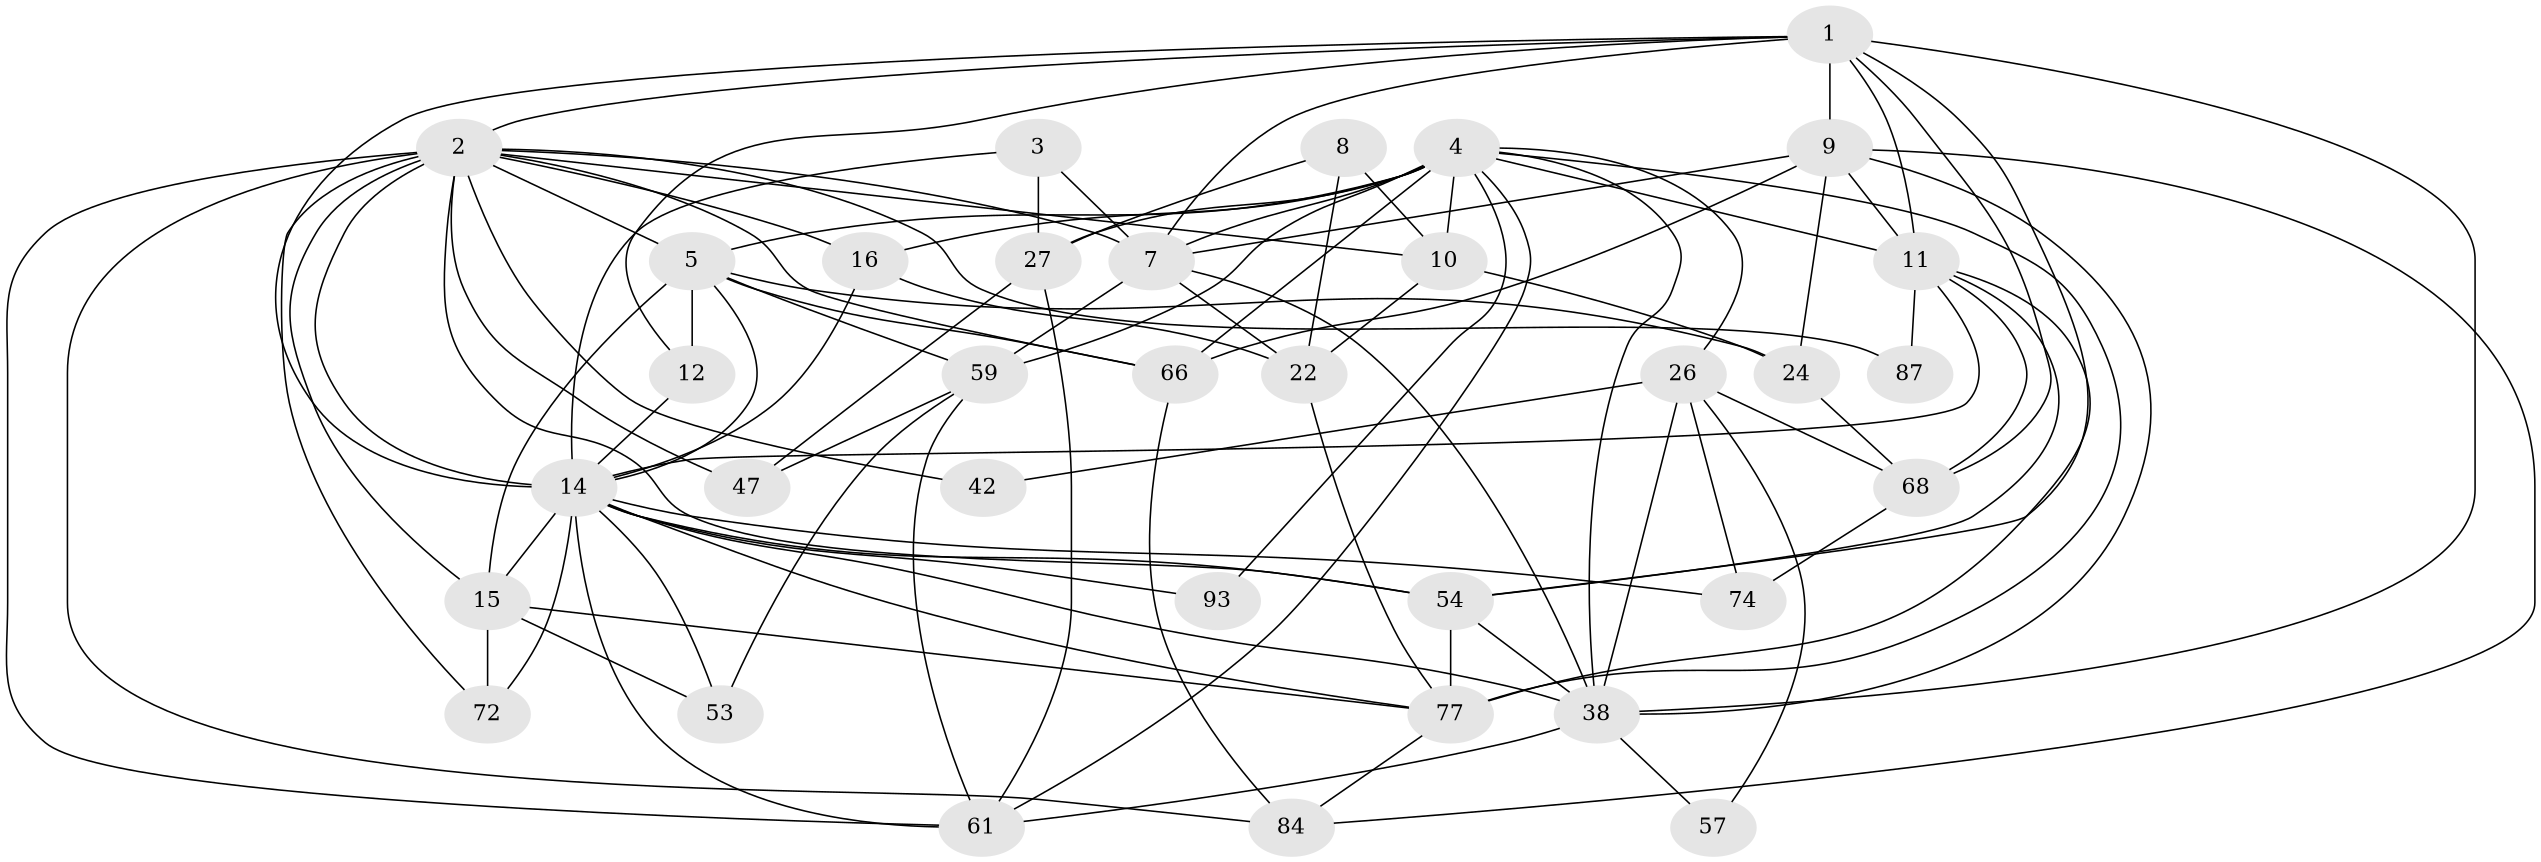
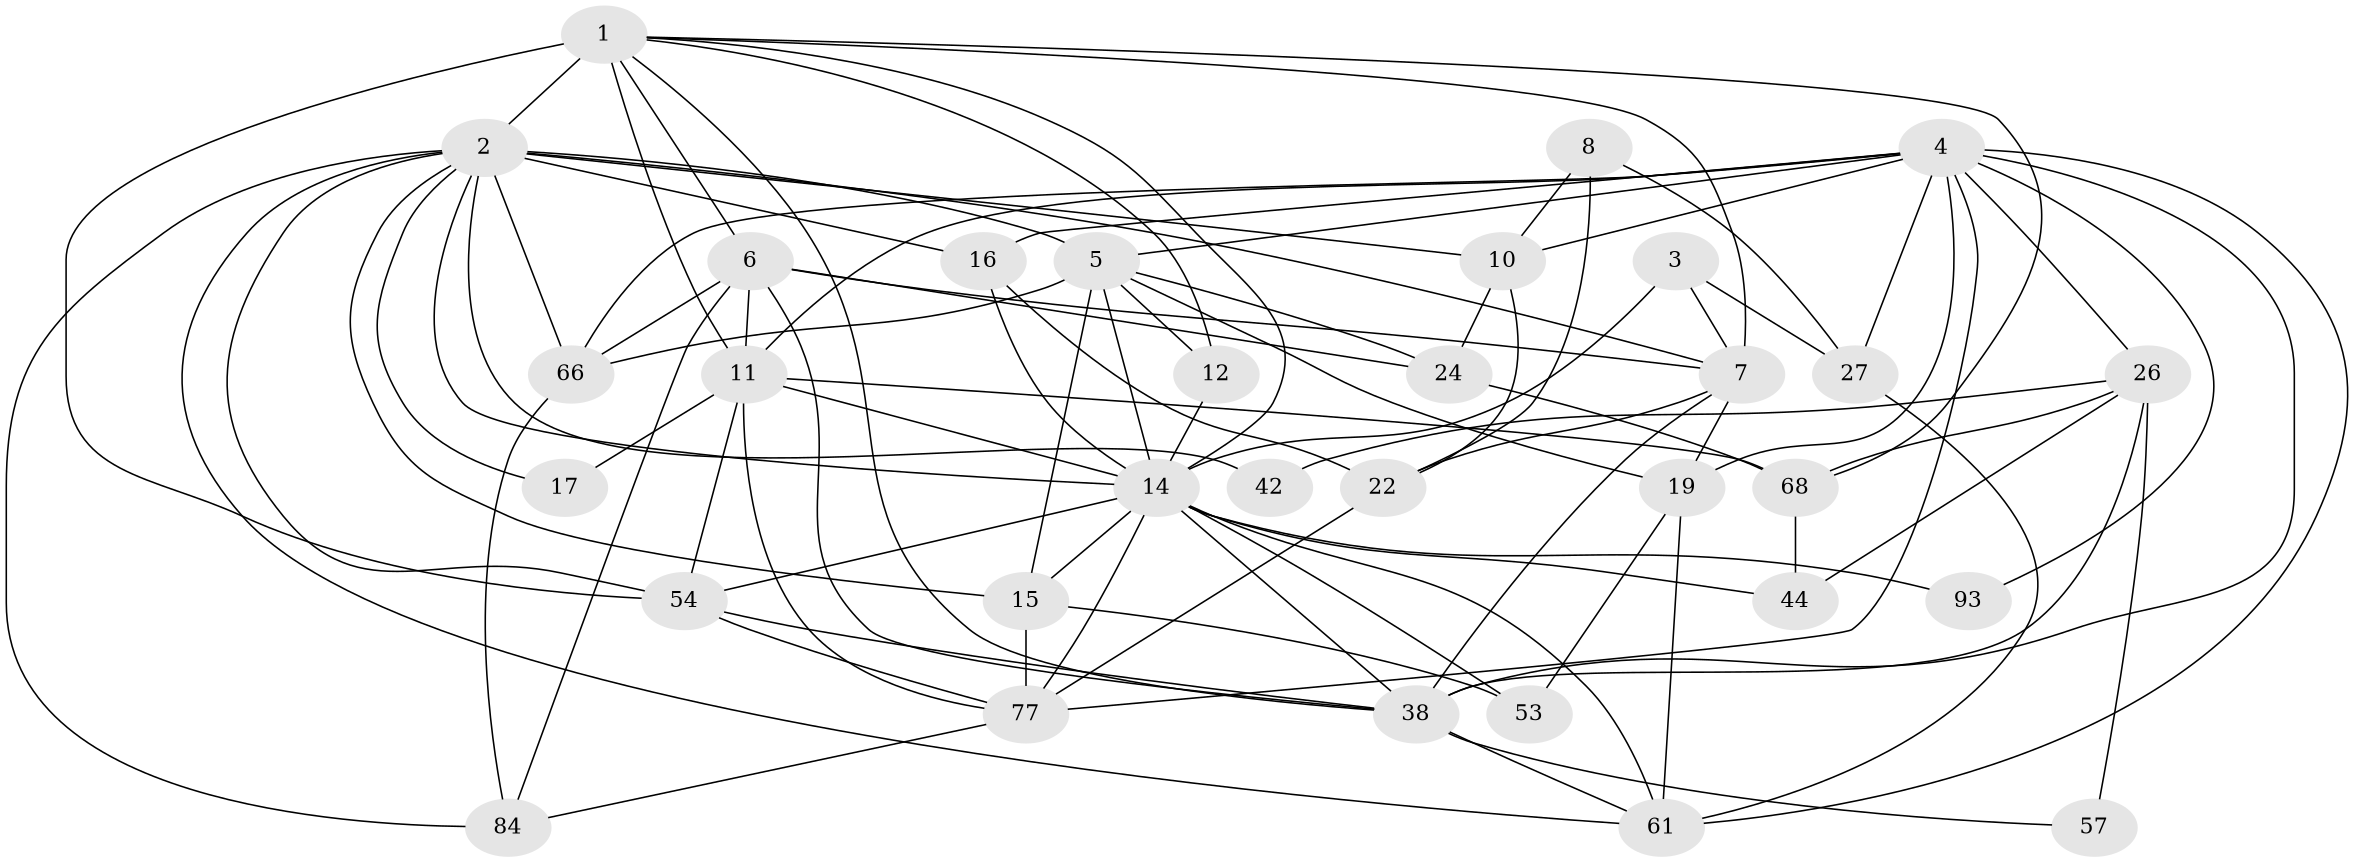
(1830, 148) -> (751, 261)
(1275, 214) -> none
(985, 375) -> (1682, 488)
(1910, 375) -> (565, 488)
(747, 488) -> none
(1743, 601) -> (1795, 601)
(488, 714) -> none
